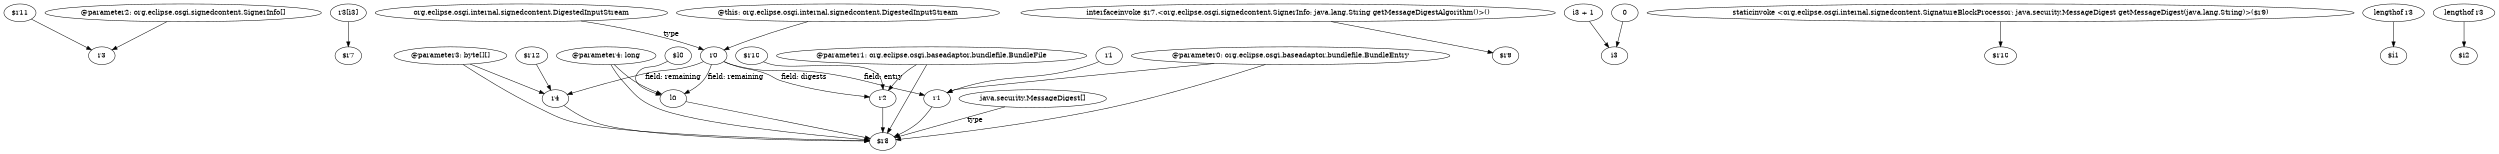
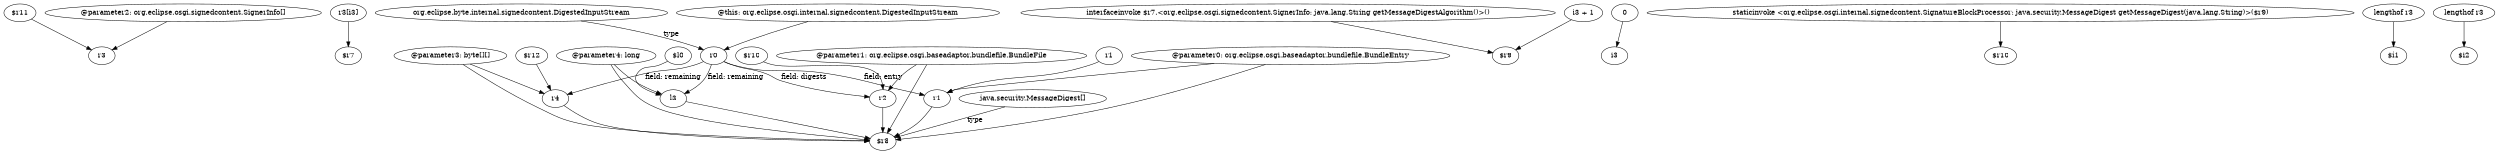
(521, 13) -> (521, 13)
(1598, 32) -> (1546, 34)
(673, 99) -> (673, 99)
